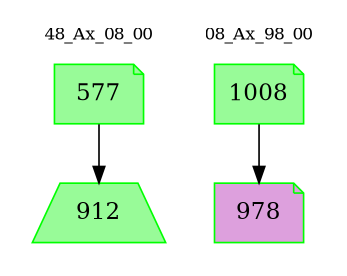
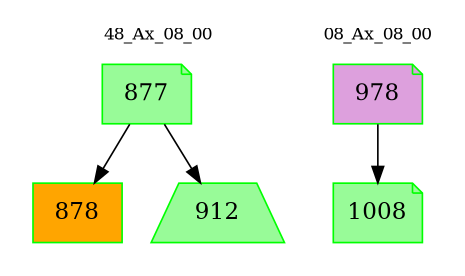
(259, 35) -> (378, 35)
(99, 94) -> (147, 94)
(259, 145) -> (378, 145)
none -> (78, 213)
